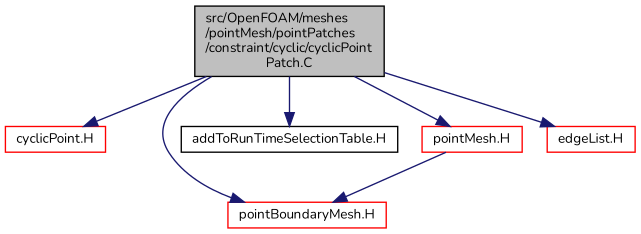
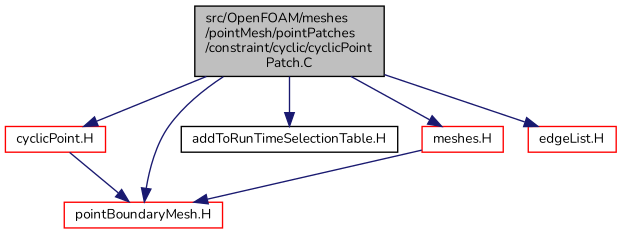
(472, 139) -> (463, 139)
none -> (94, 173)
